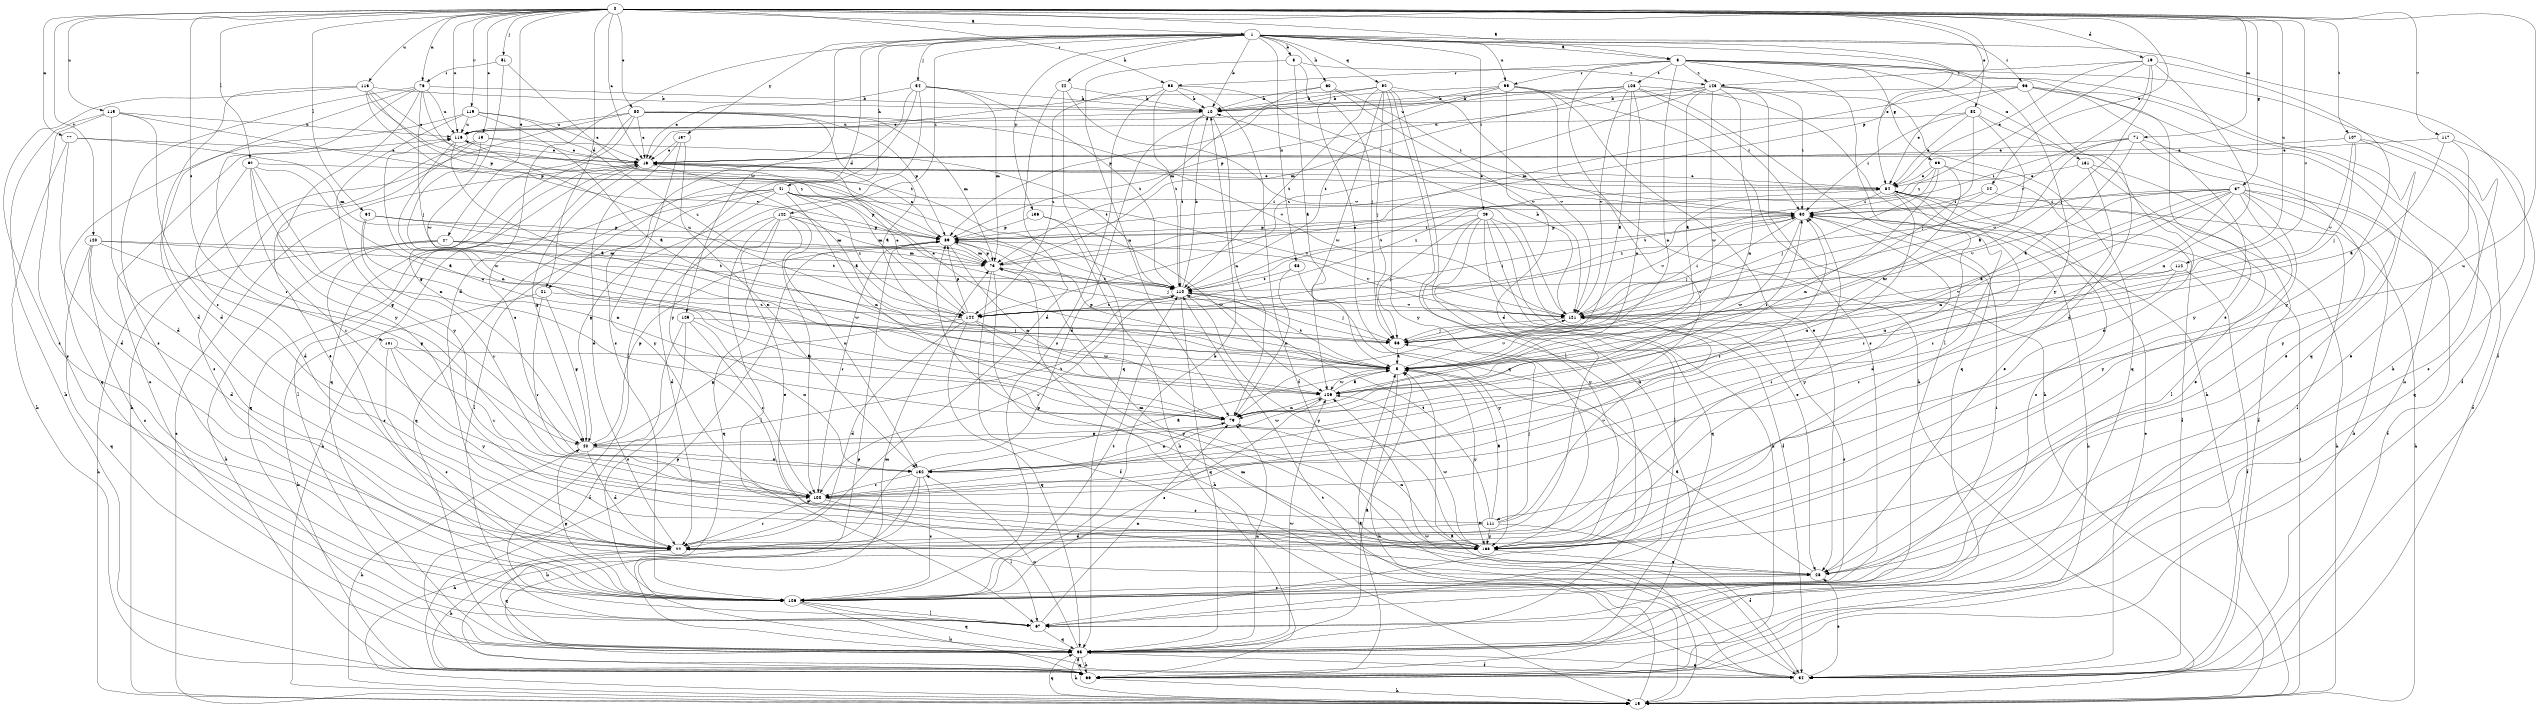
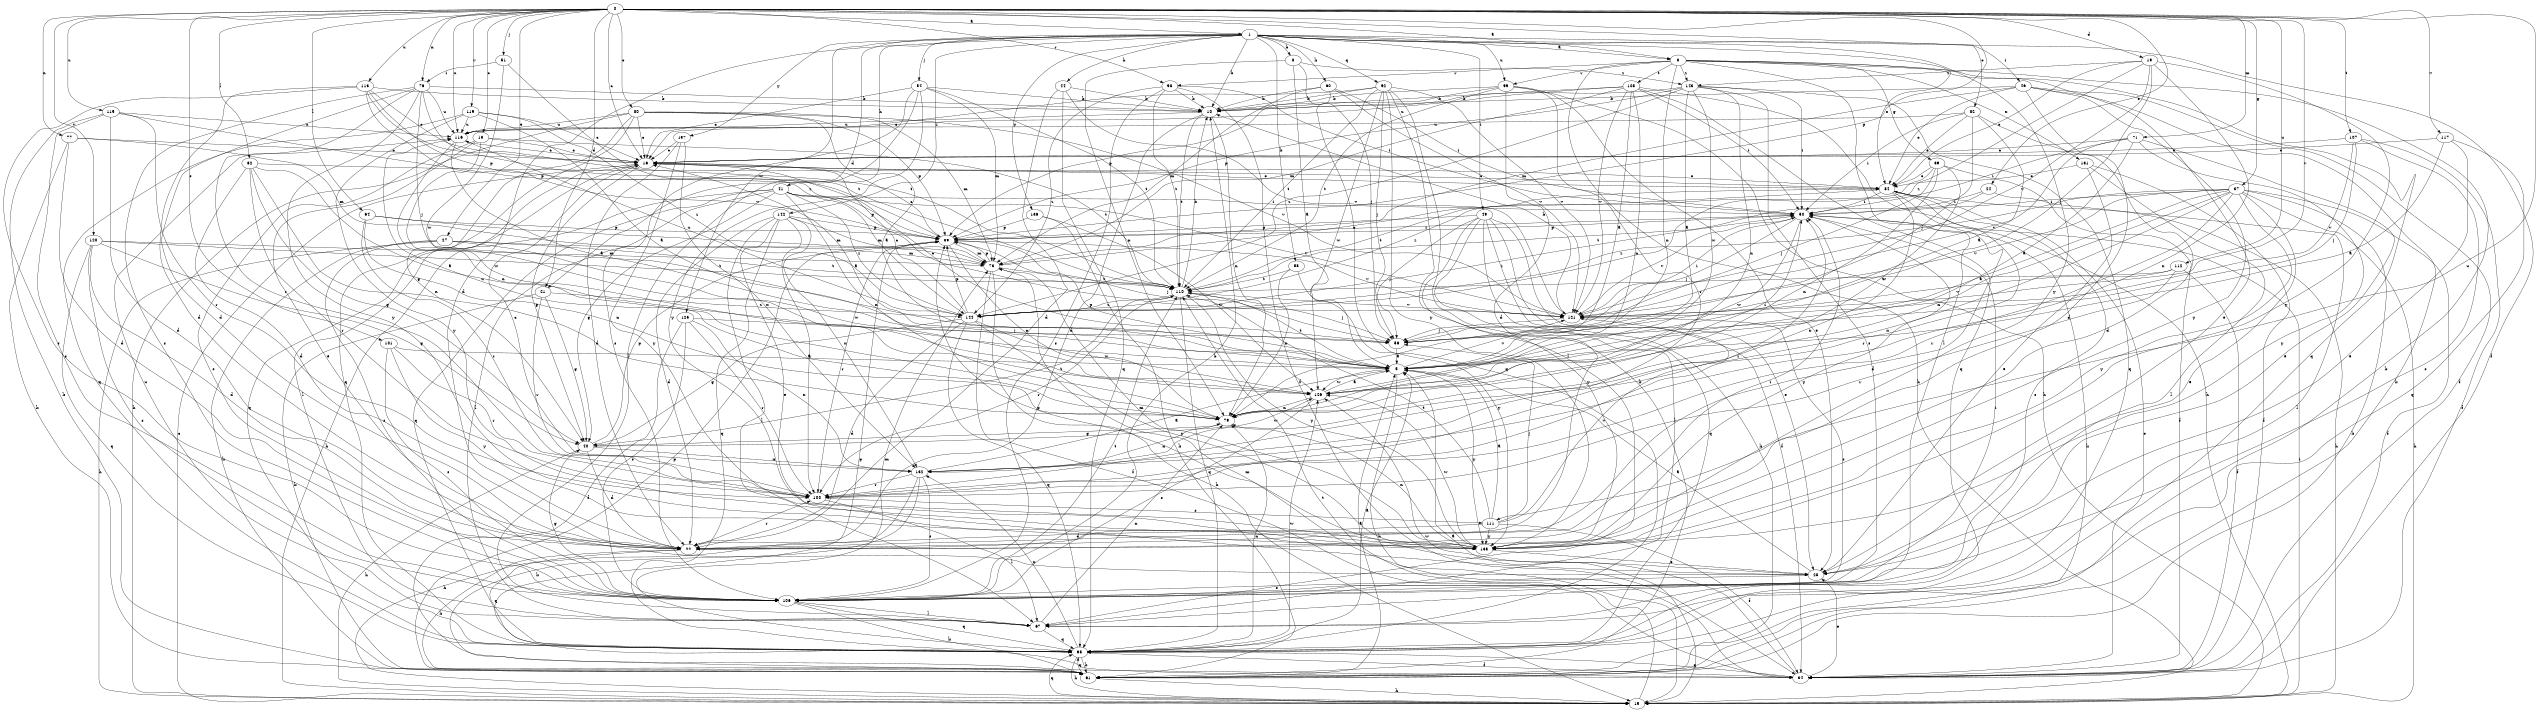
(2025, 86) -> (2023, 86)
(973, 327) -> (936, 326)
(1088, 678) -> (1088, 678)
